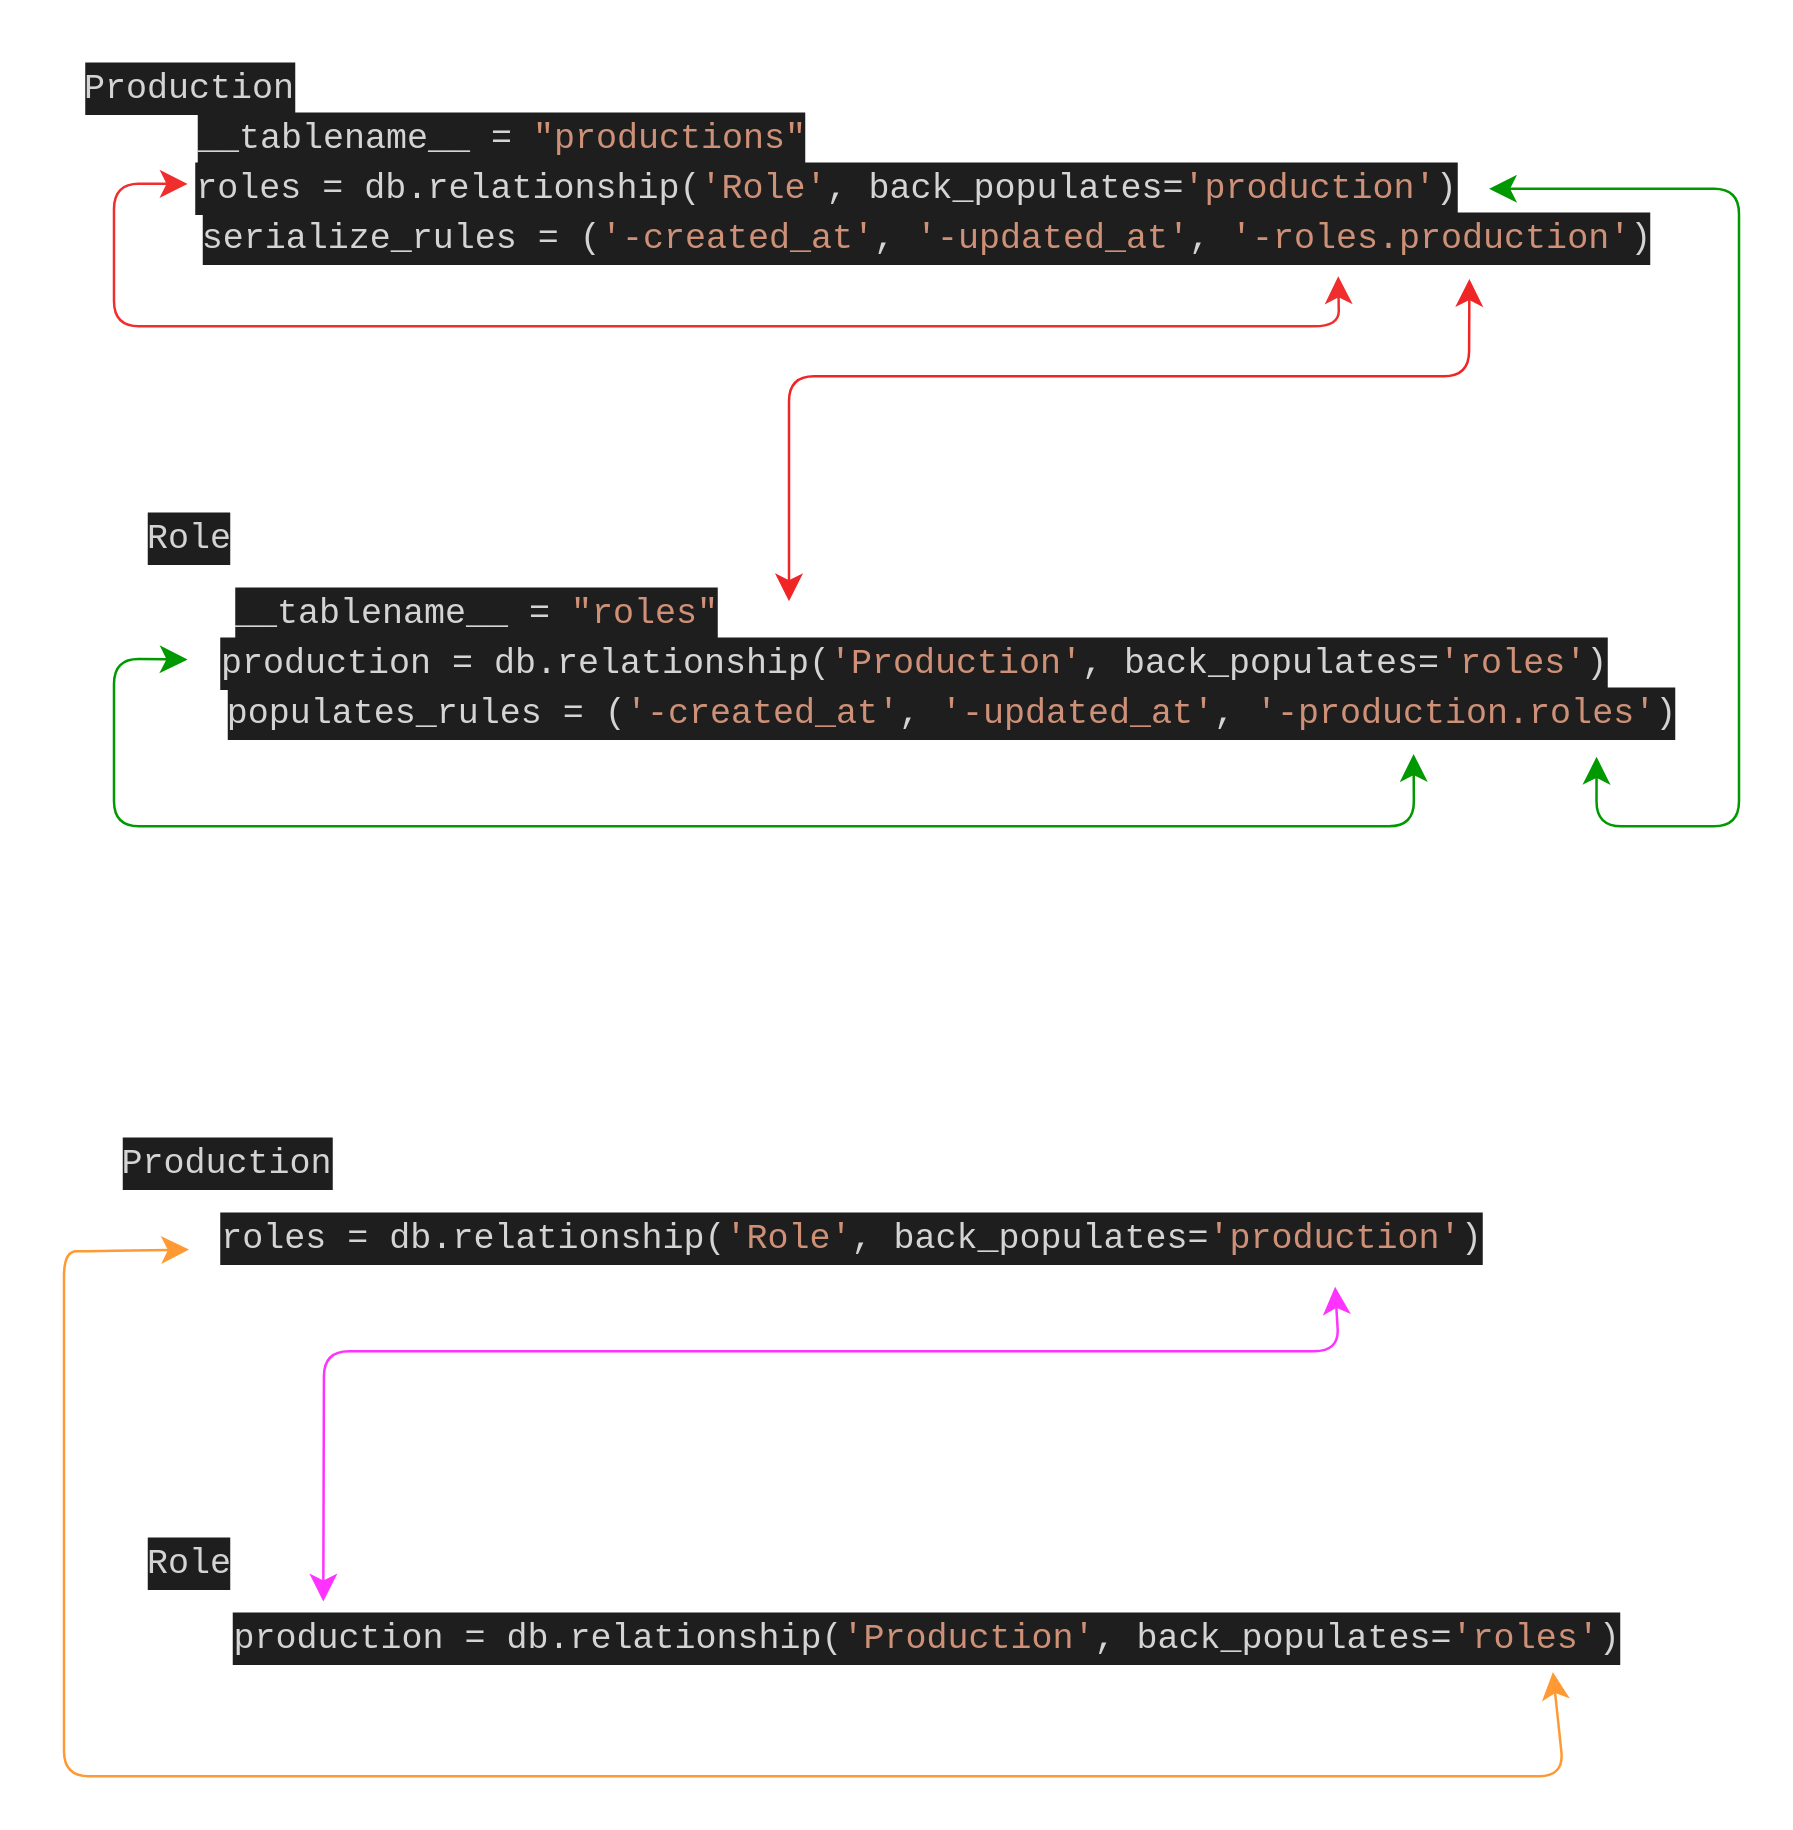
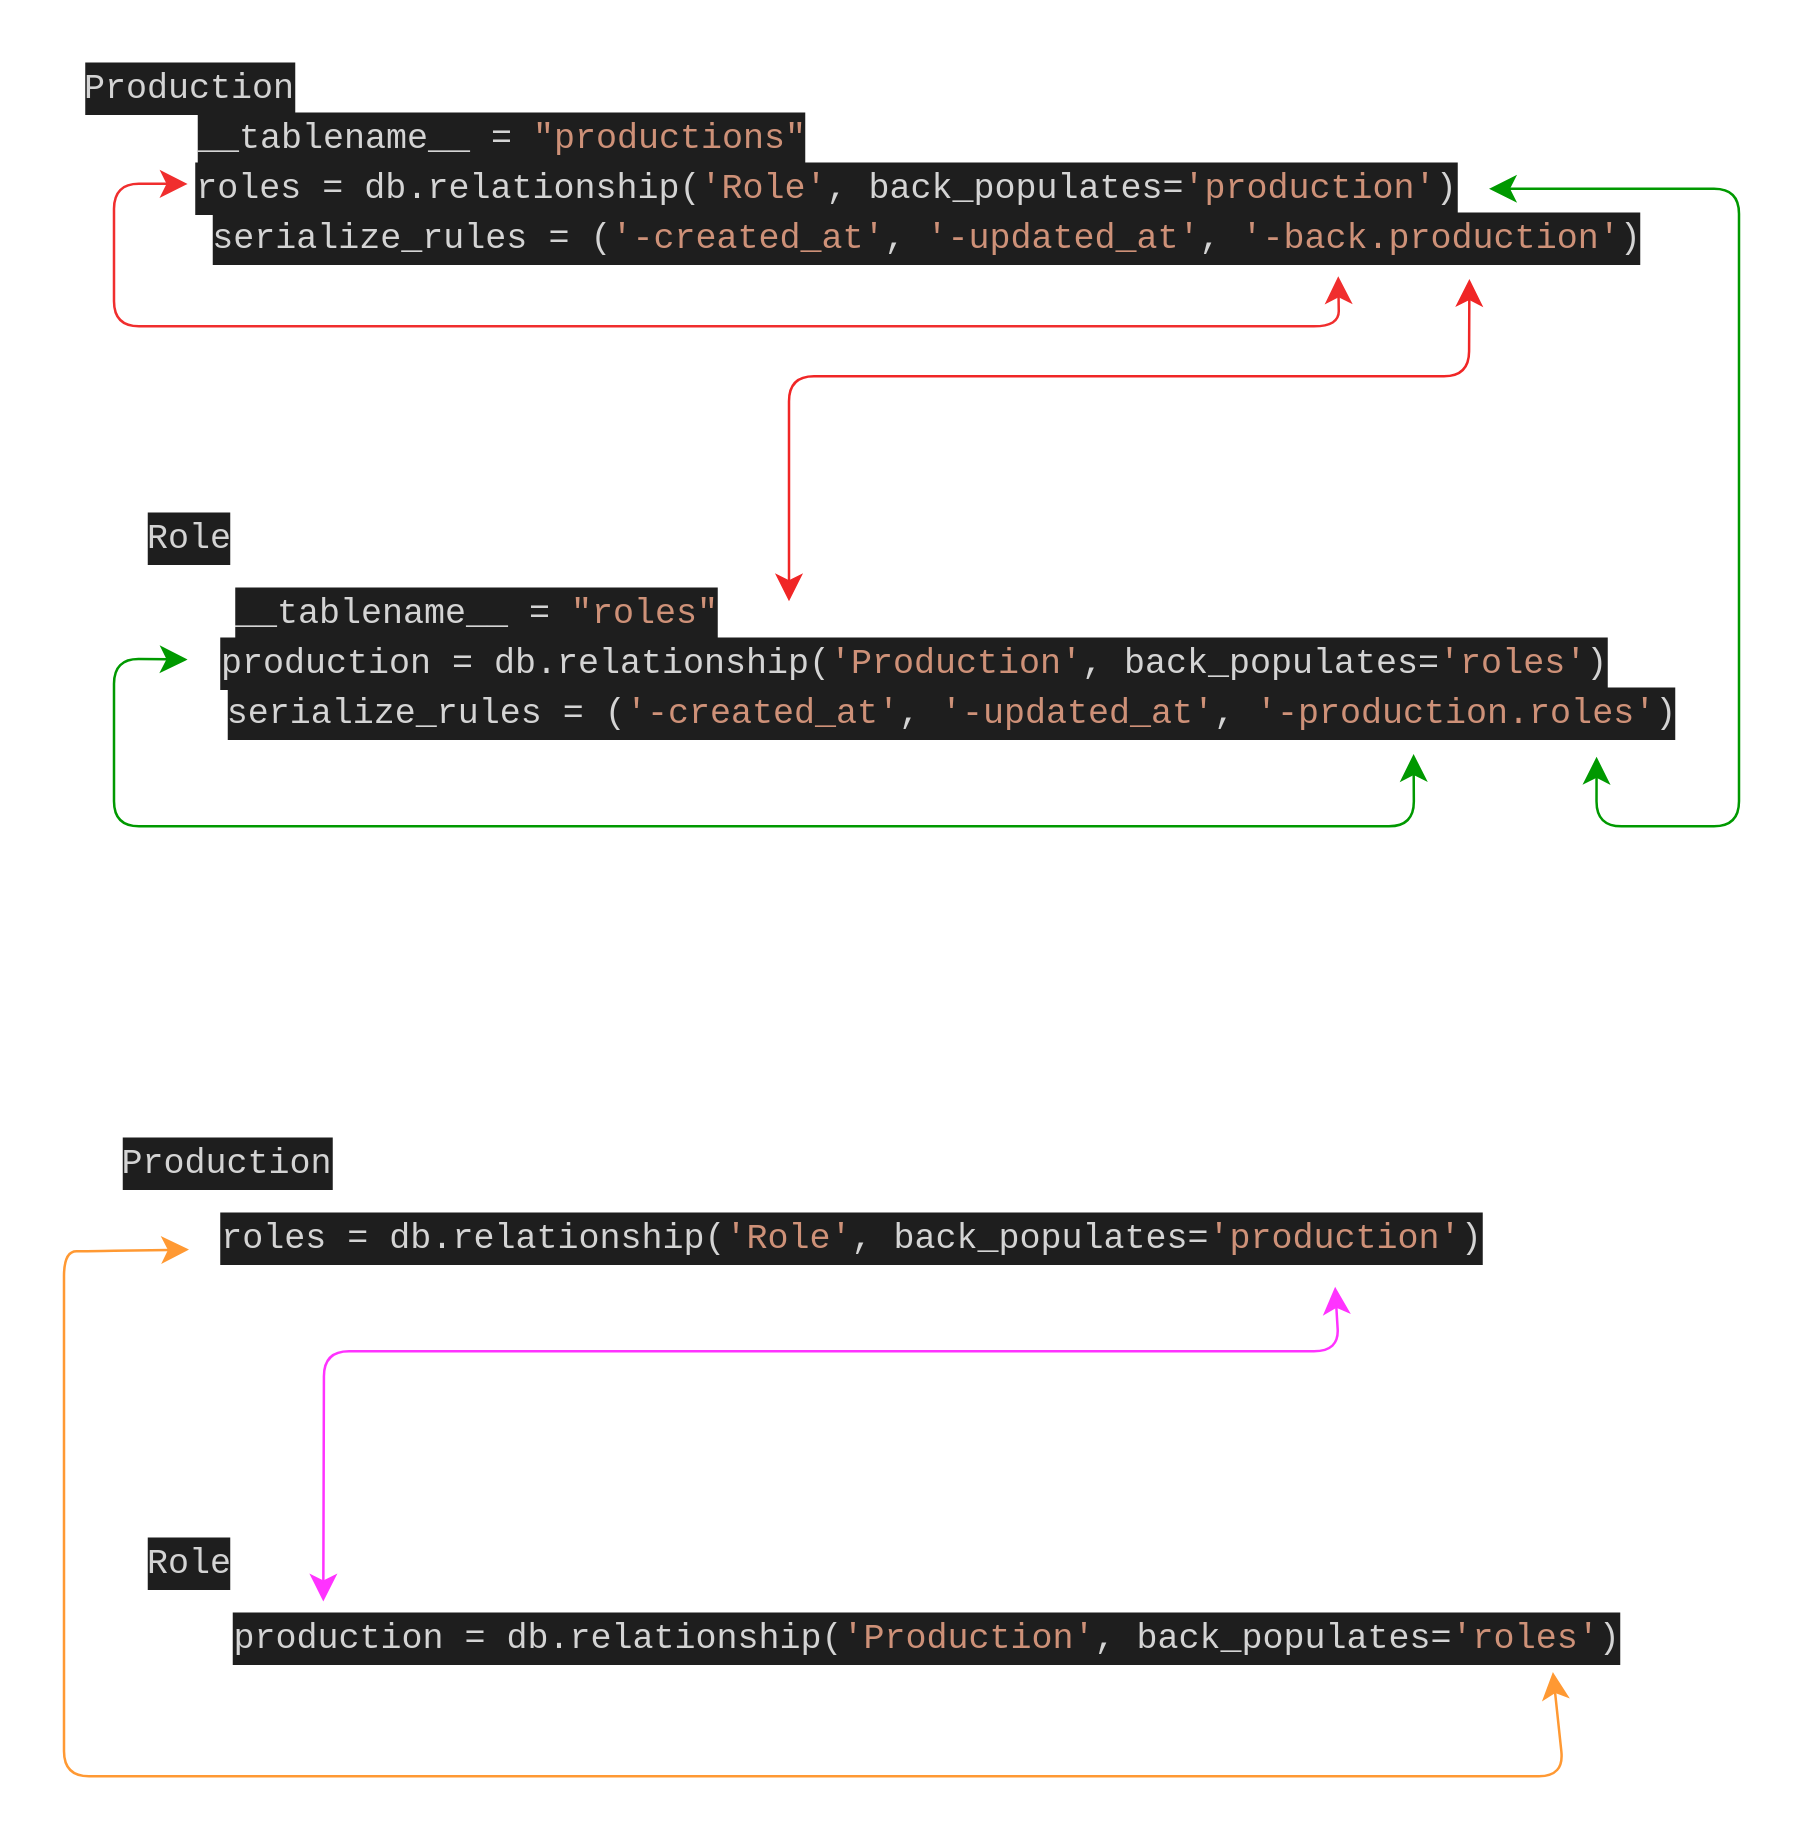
(928, 239) -> (928, 239)
(953, 714) -> (953, 714)
